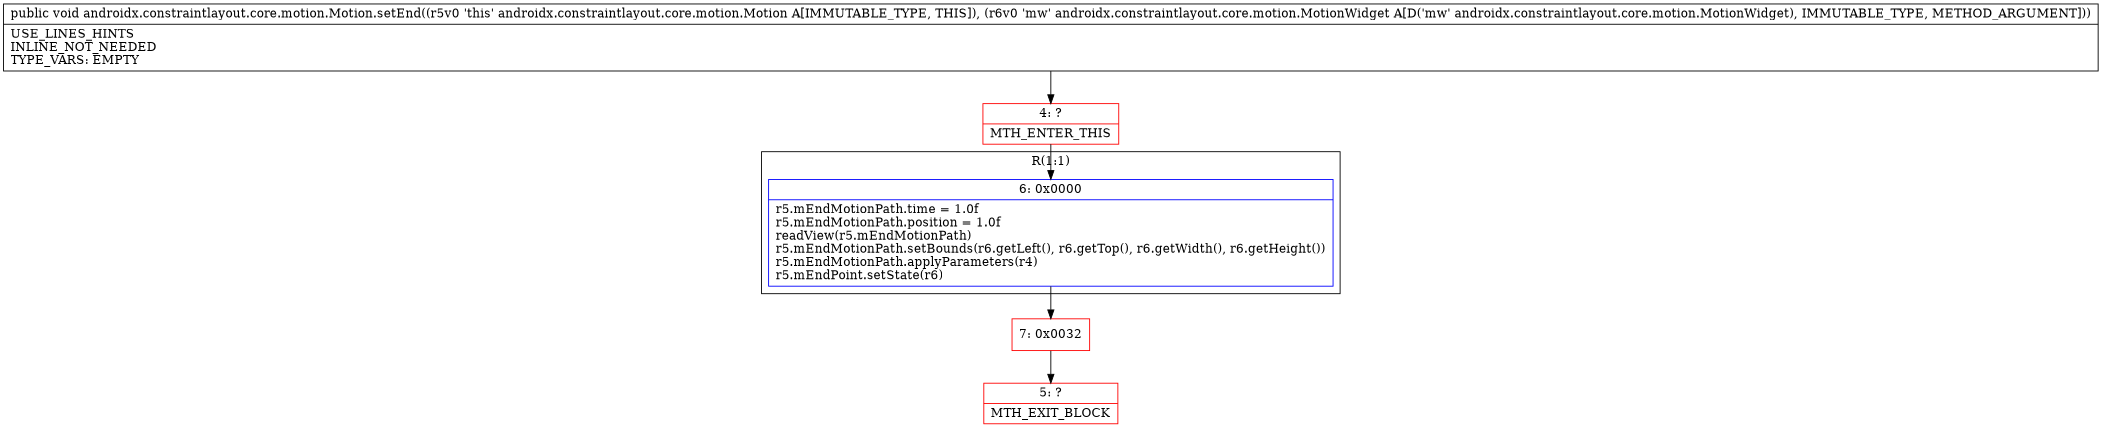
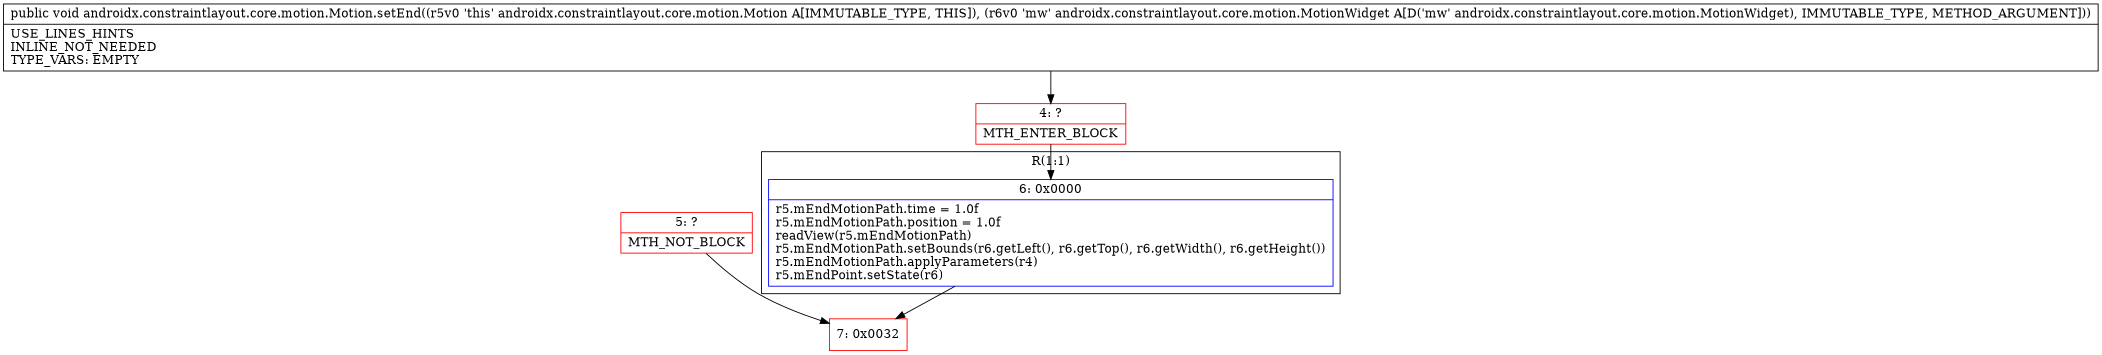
(1051, 134) -> (1051, 134)
(1051, 363) -> (753, 291)
(1051, 413) -> (687, 243)
